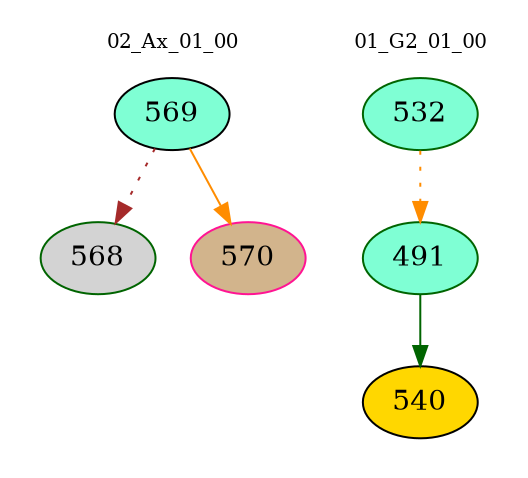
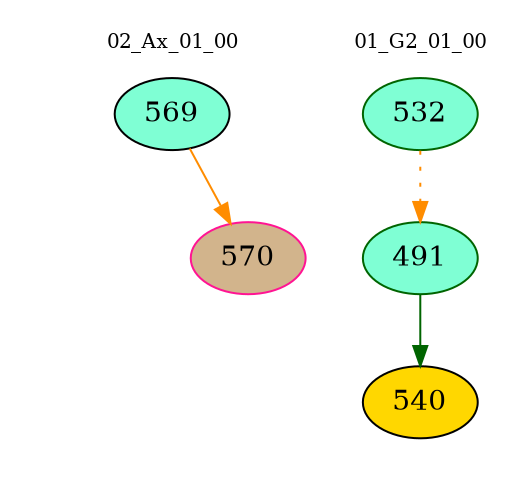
(98, 258) -> none
